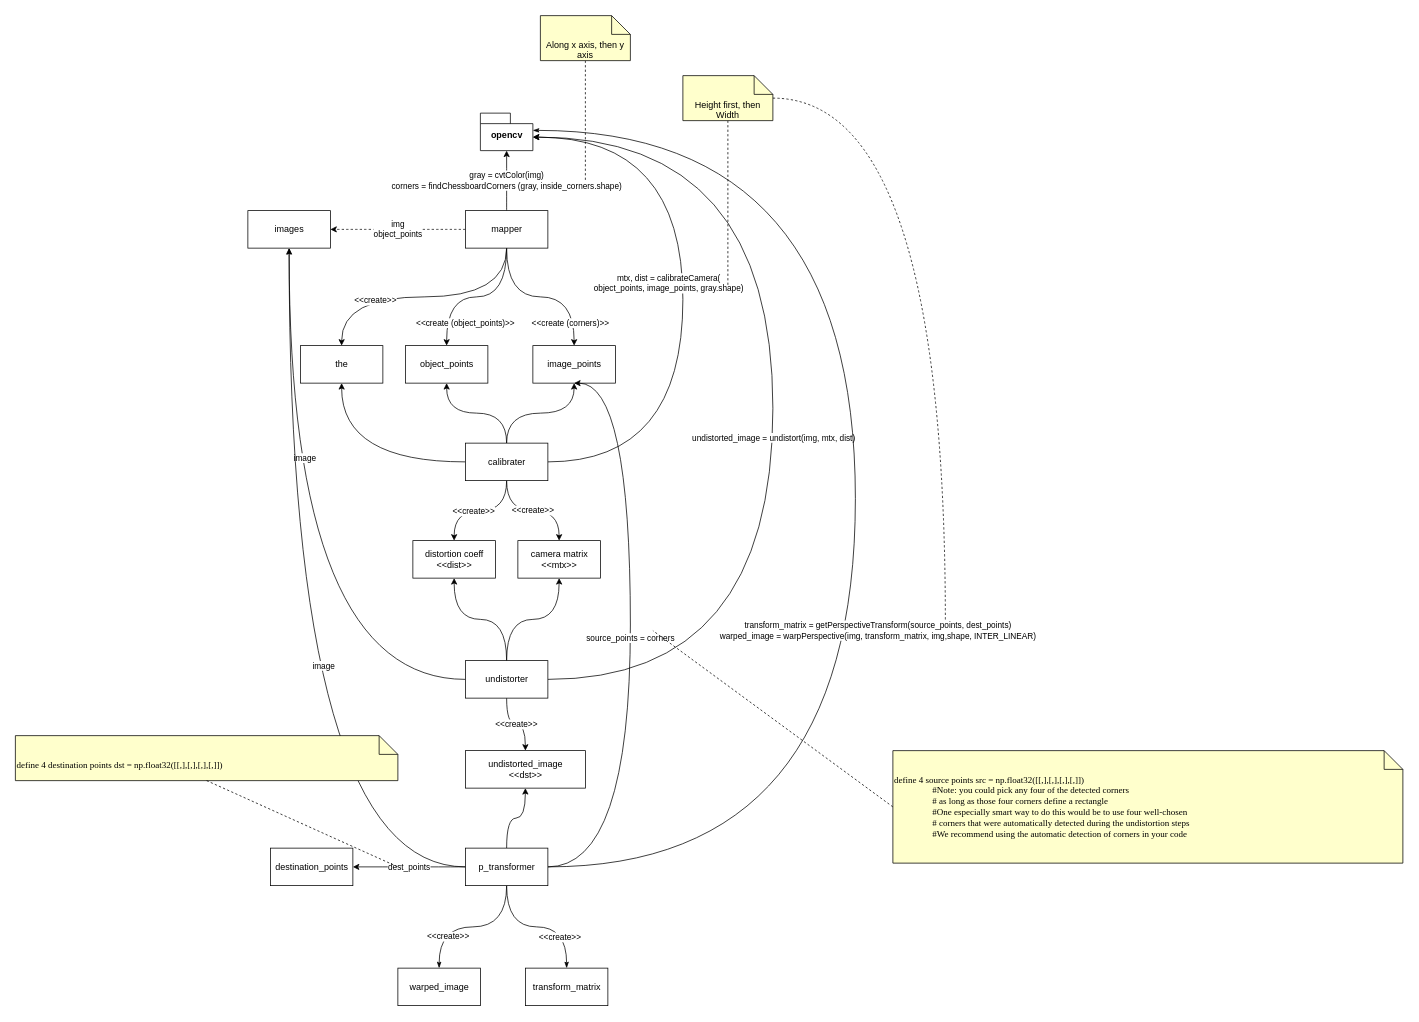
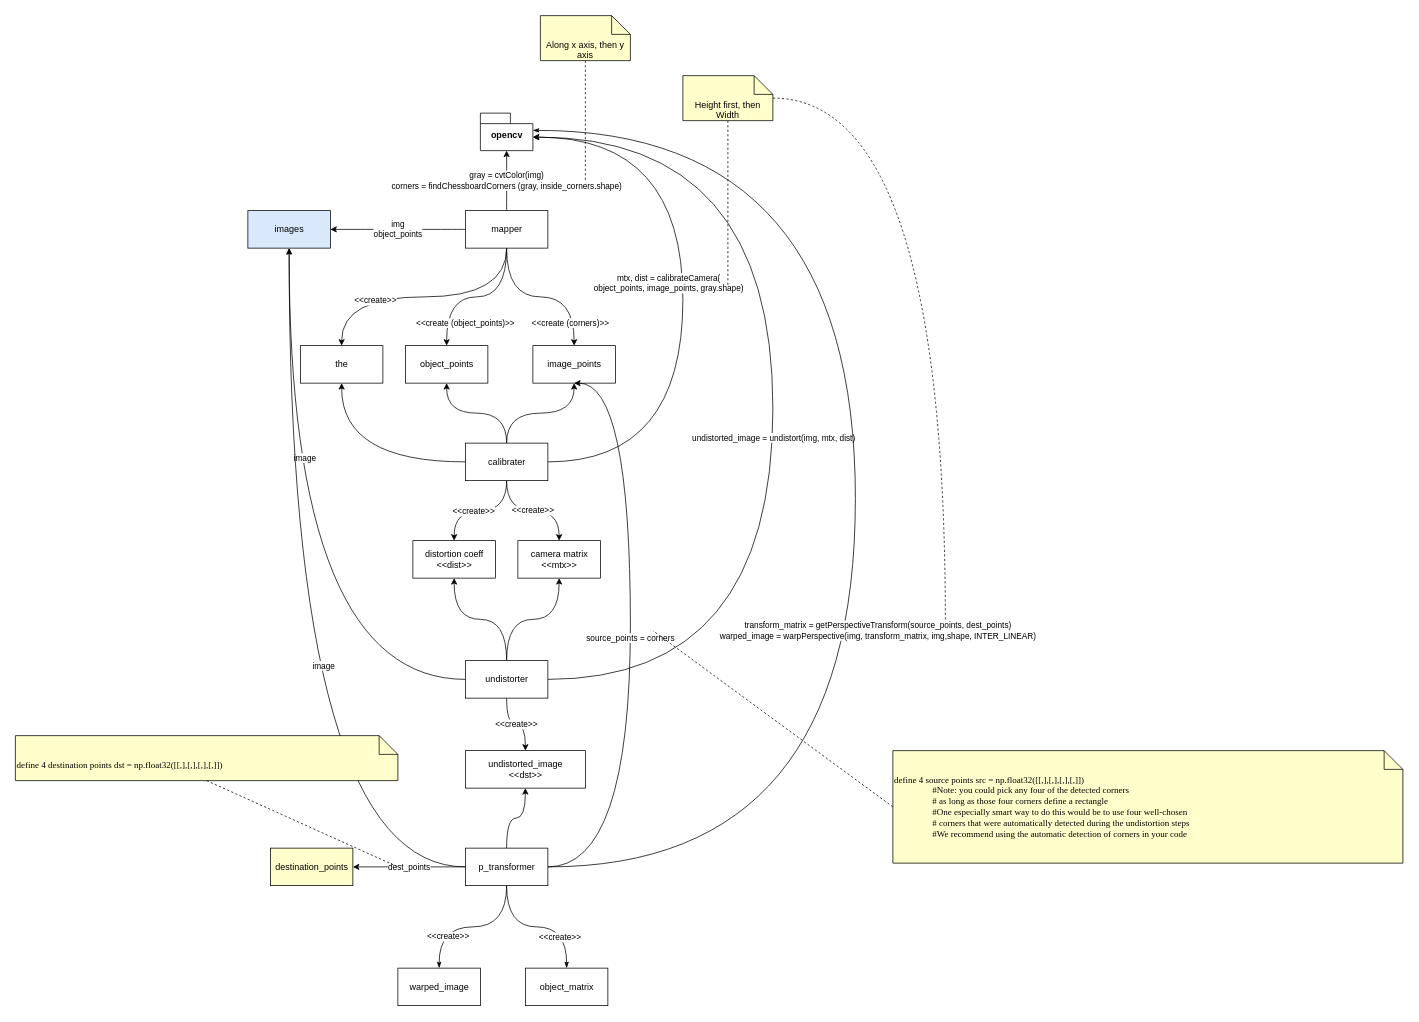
(289, 229) -> (289, 229)
(441, 229) -> (441, 229)
(312, 867) -> (312, 867)
(567, 987) -> (567, 987)
